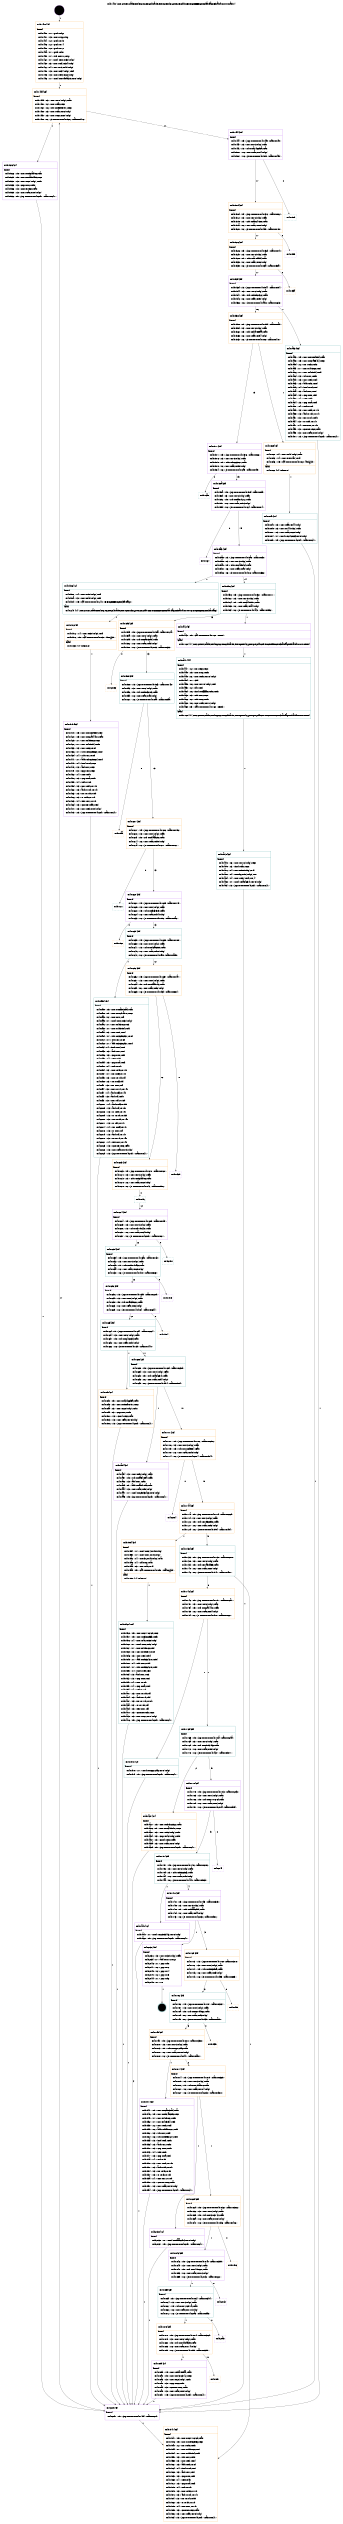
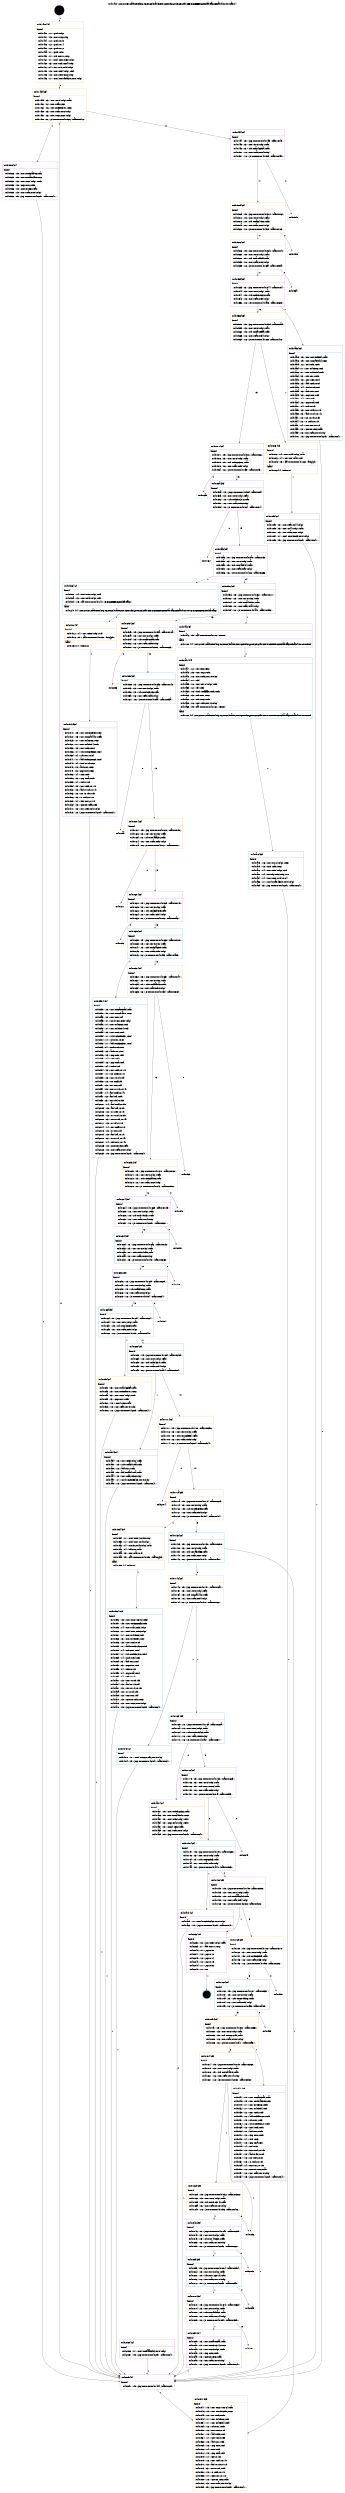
(140, 1206) -> (146, 1192)
(196, 2167) -> (230, 2163)
